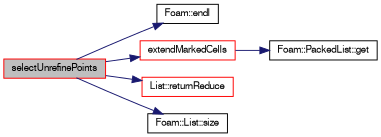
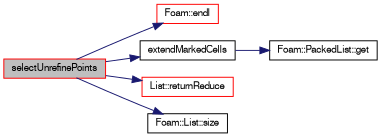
(188, 14) -> (188, 14)
(188, 50) -> (188, 50)
